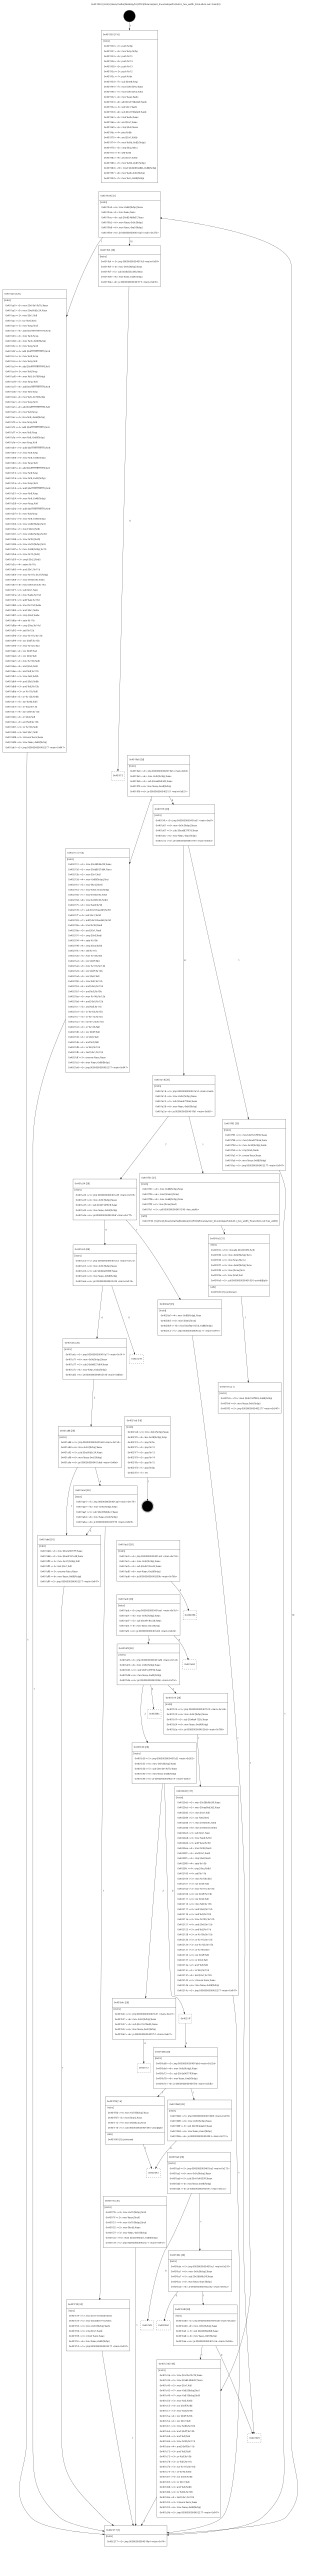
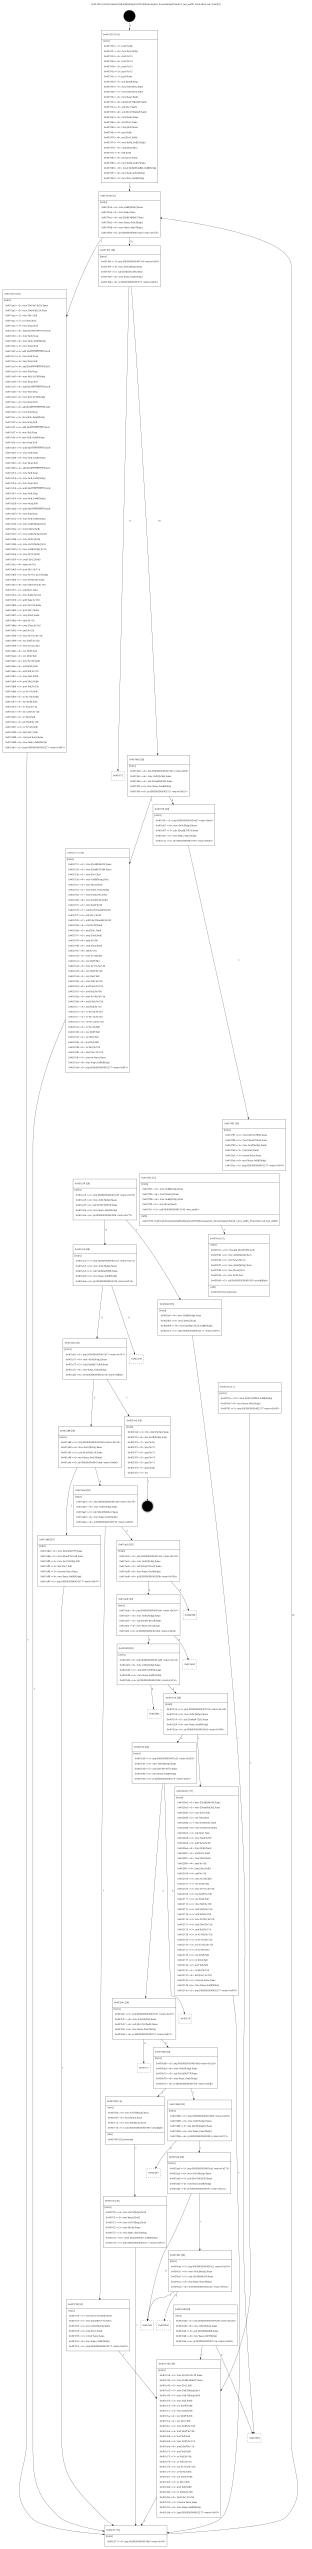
none -> (129, 186)
none -> (146, 520)
(184, 1096) -> none
(245, 1339) -> none
none -> (118, 1397)
(89, 1530) -> (126, 1533)
none -> (148, 1587)
(141, 1713) -> (180, 1738)
(284, 1895) -> none
(185, 2034) -> (164, 2043)
none -> (199, 2146)
(147, 2155) -> (135, 2169)
(203, 2297) -> (155, 2300)
(117, 2438) -> (137, 2374)
